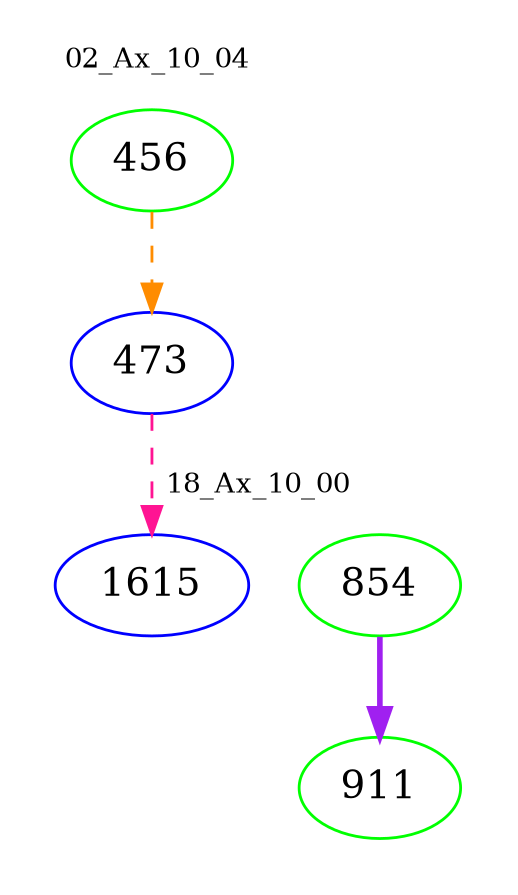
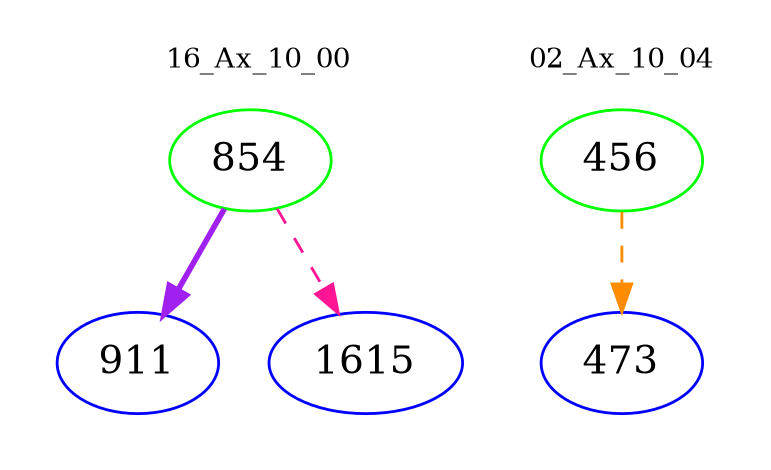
(152, 476) -> (301, 249)
(259, 485) -> (259, 60)
(380, 788) -> (138, 363)
